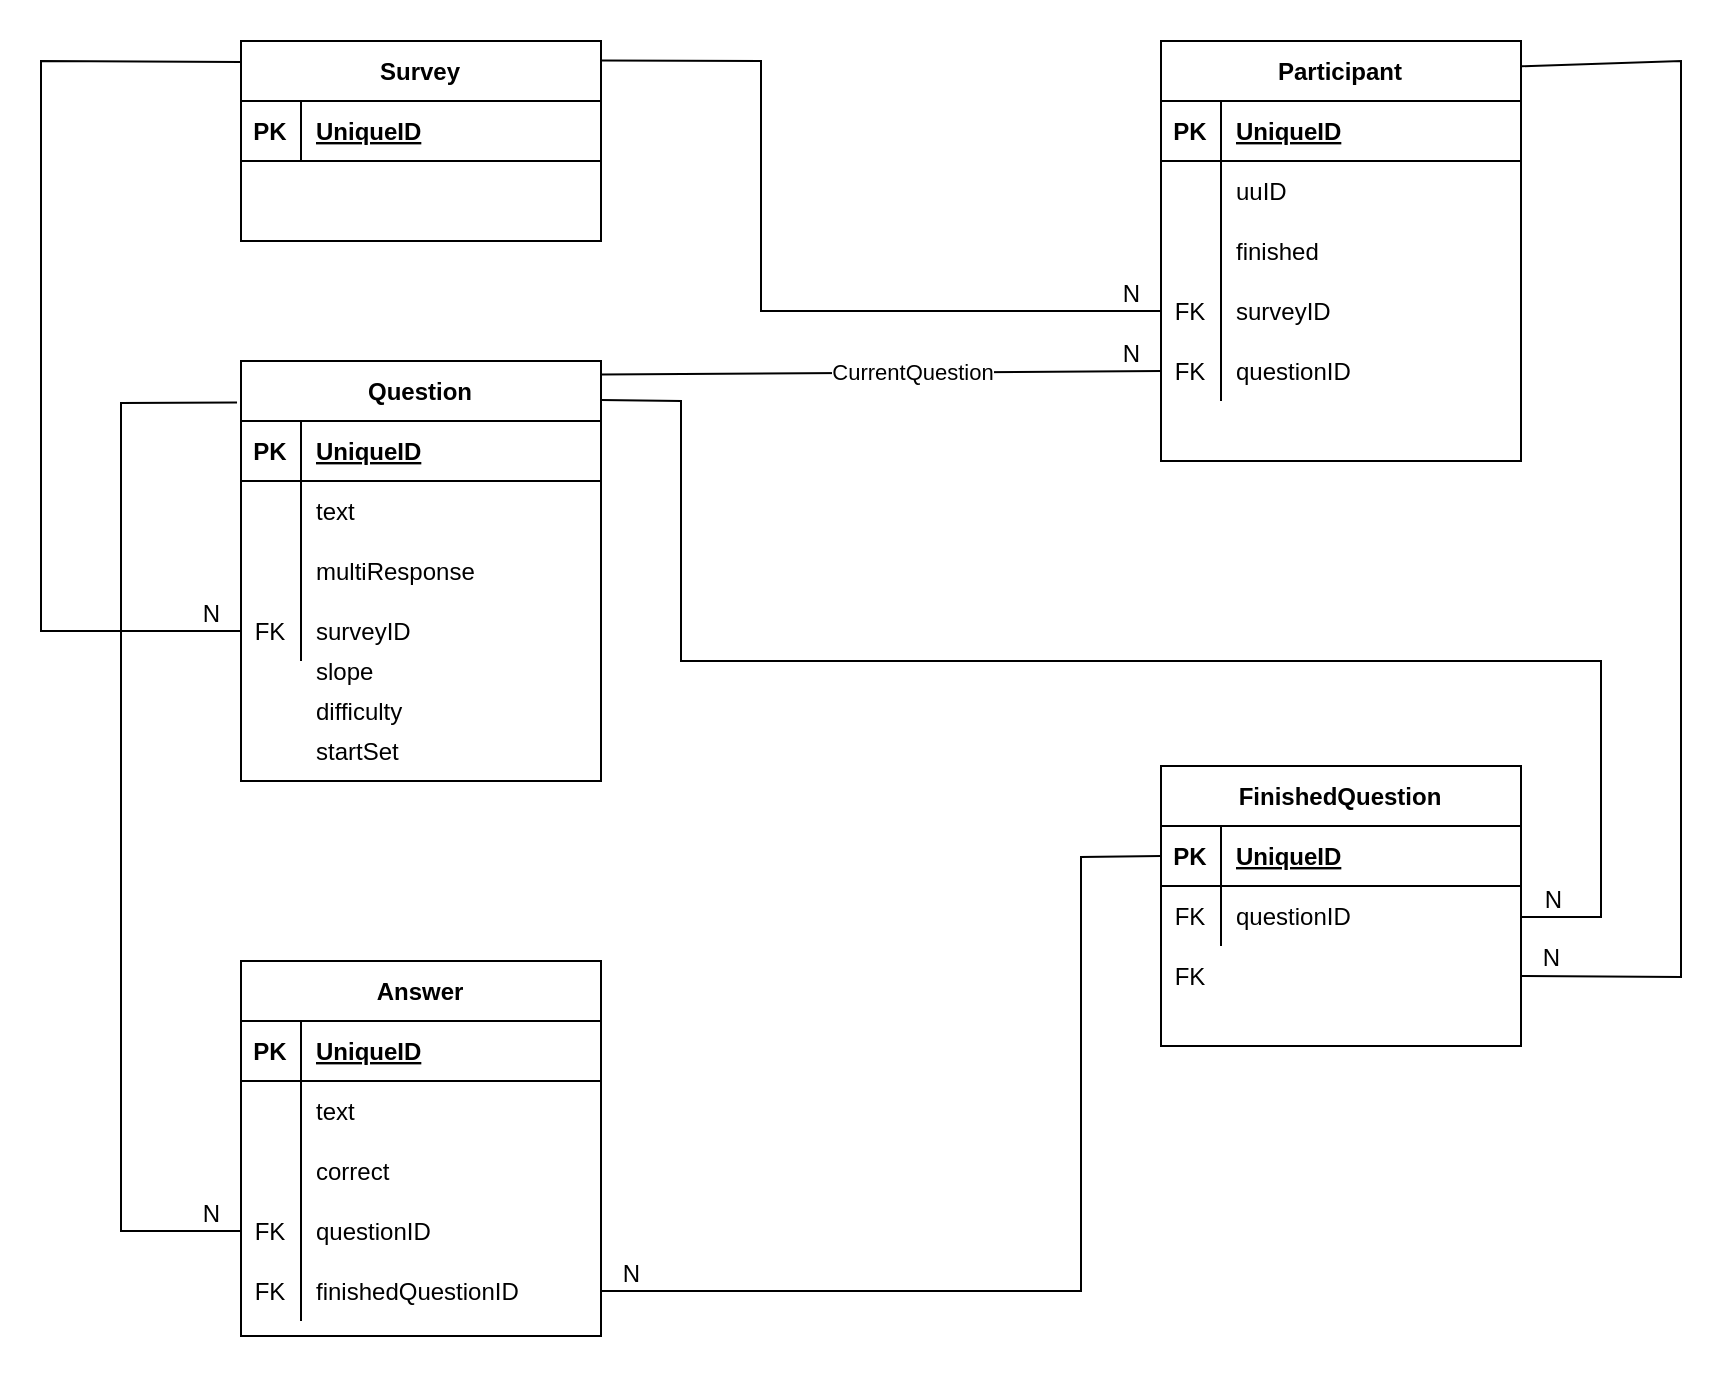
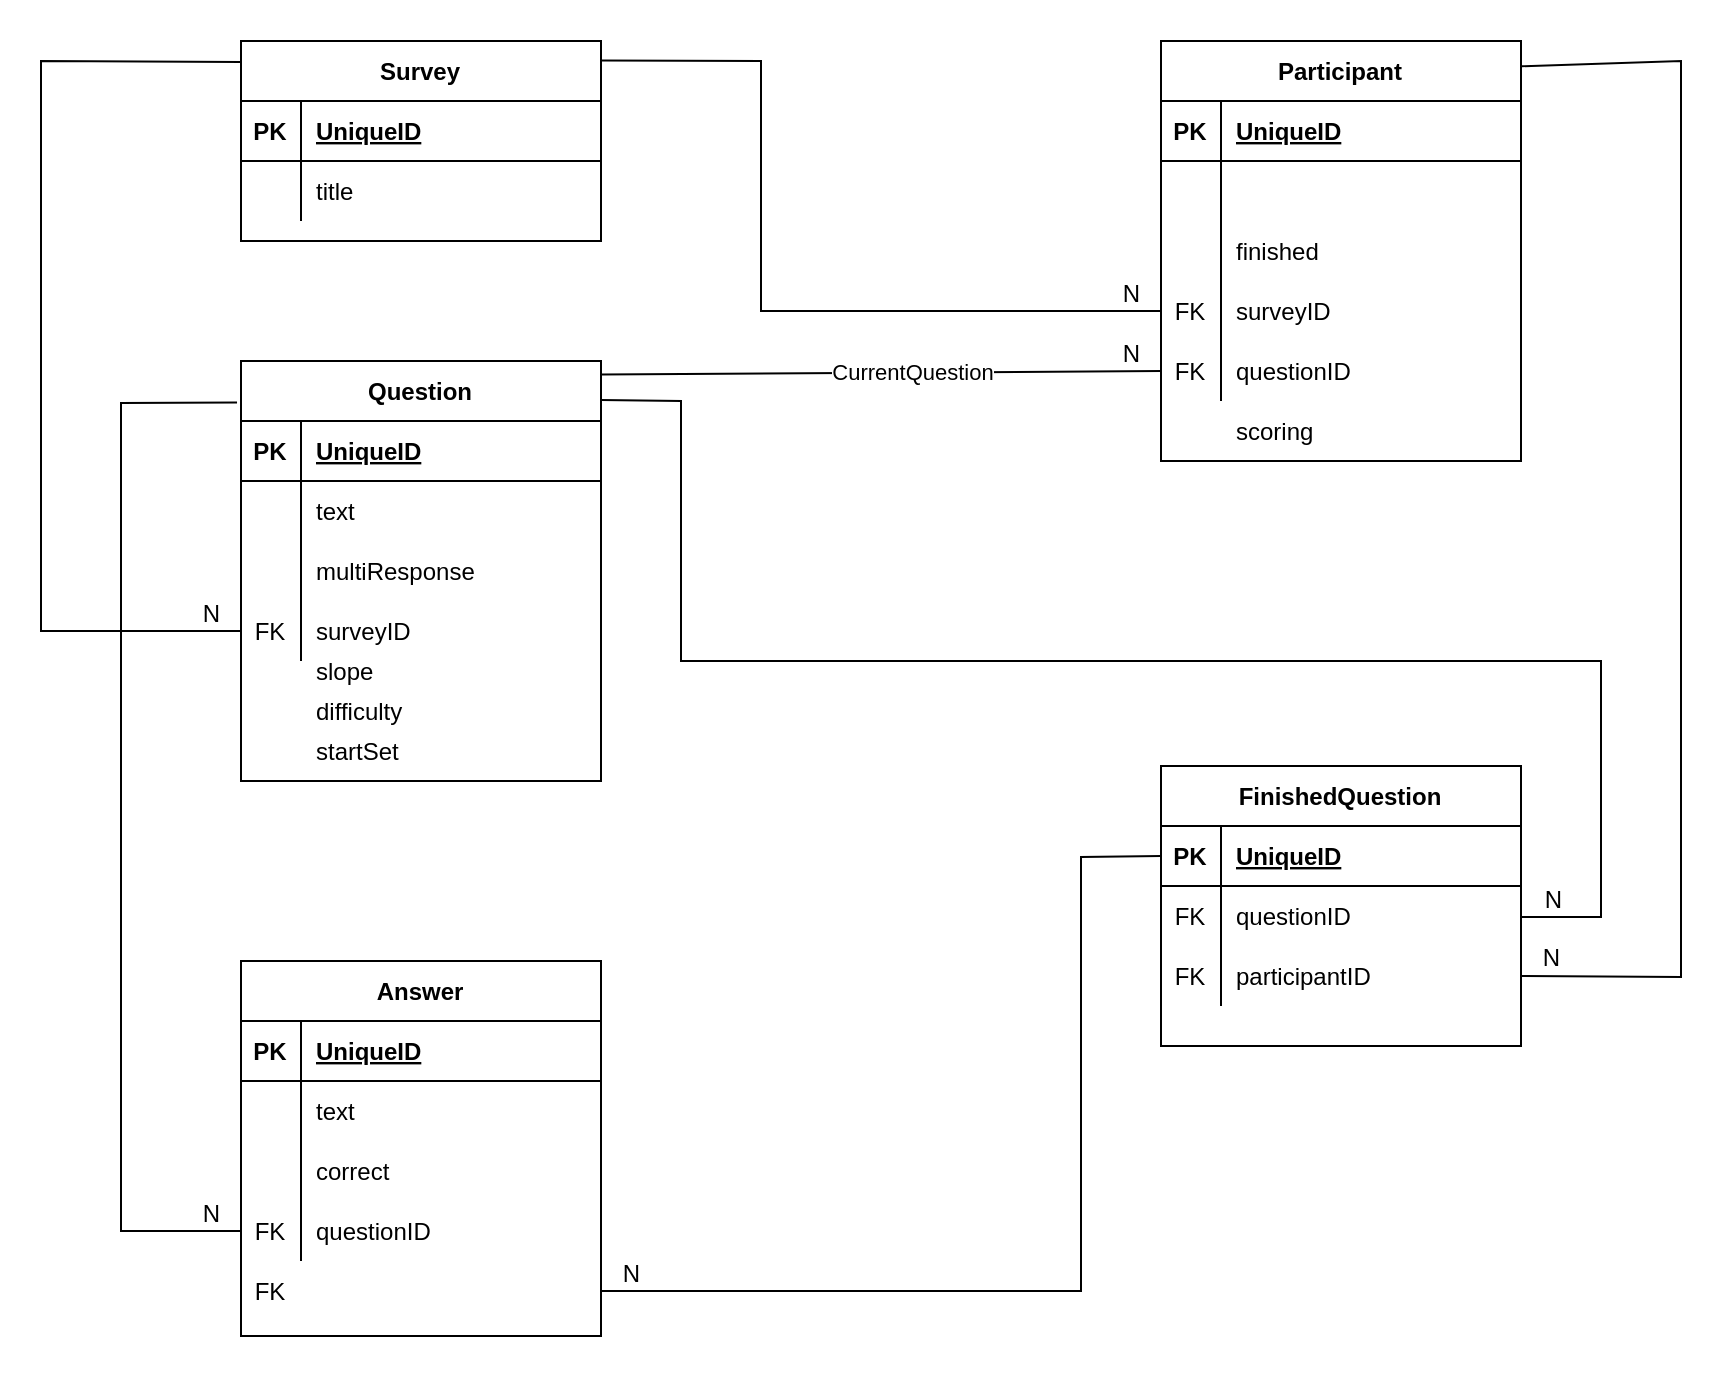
none -> (451, 191)
(1371, 191) -> none
none -> (1371, 431)
none -> (1371, 976)
(451, 1291) -> none
